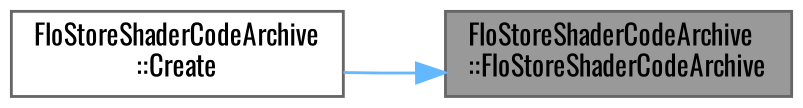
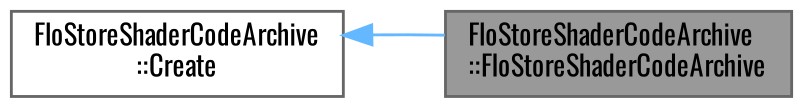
(380, 73) -> (409, 35)
